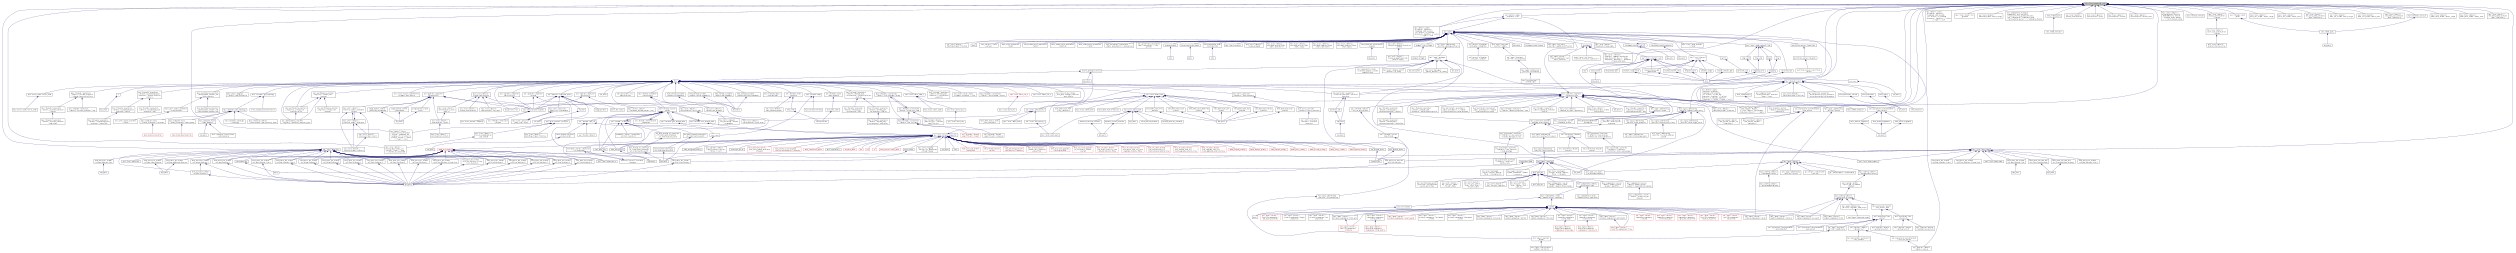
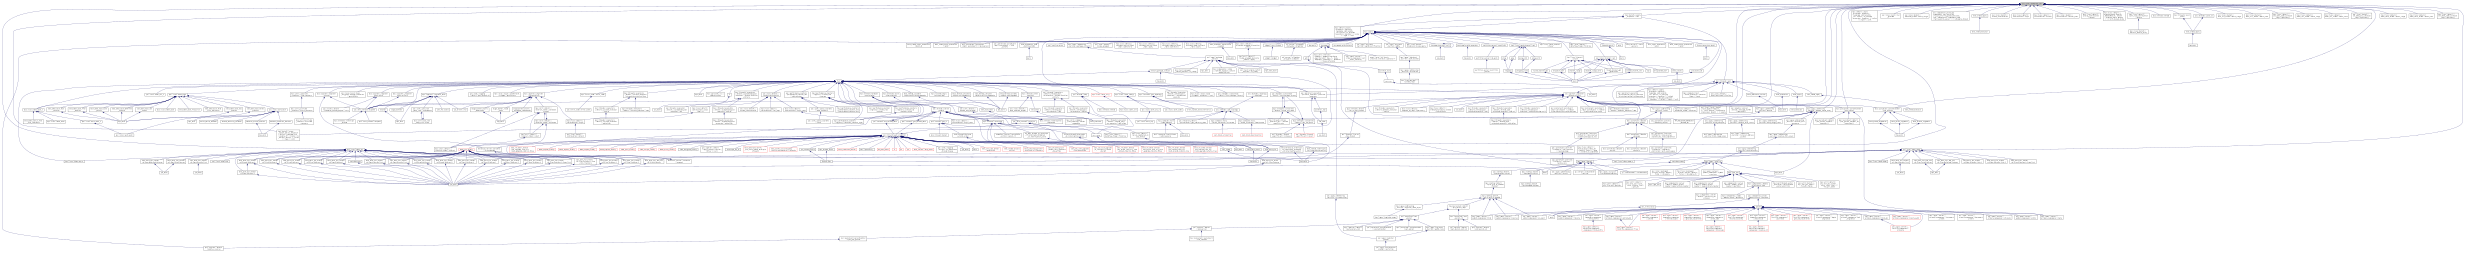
(2217, 25) -> (2089, 6)
(235, 116) -> (1241, 103)
(658, 116) -> (955, 112)
